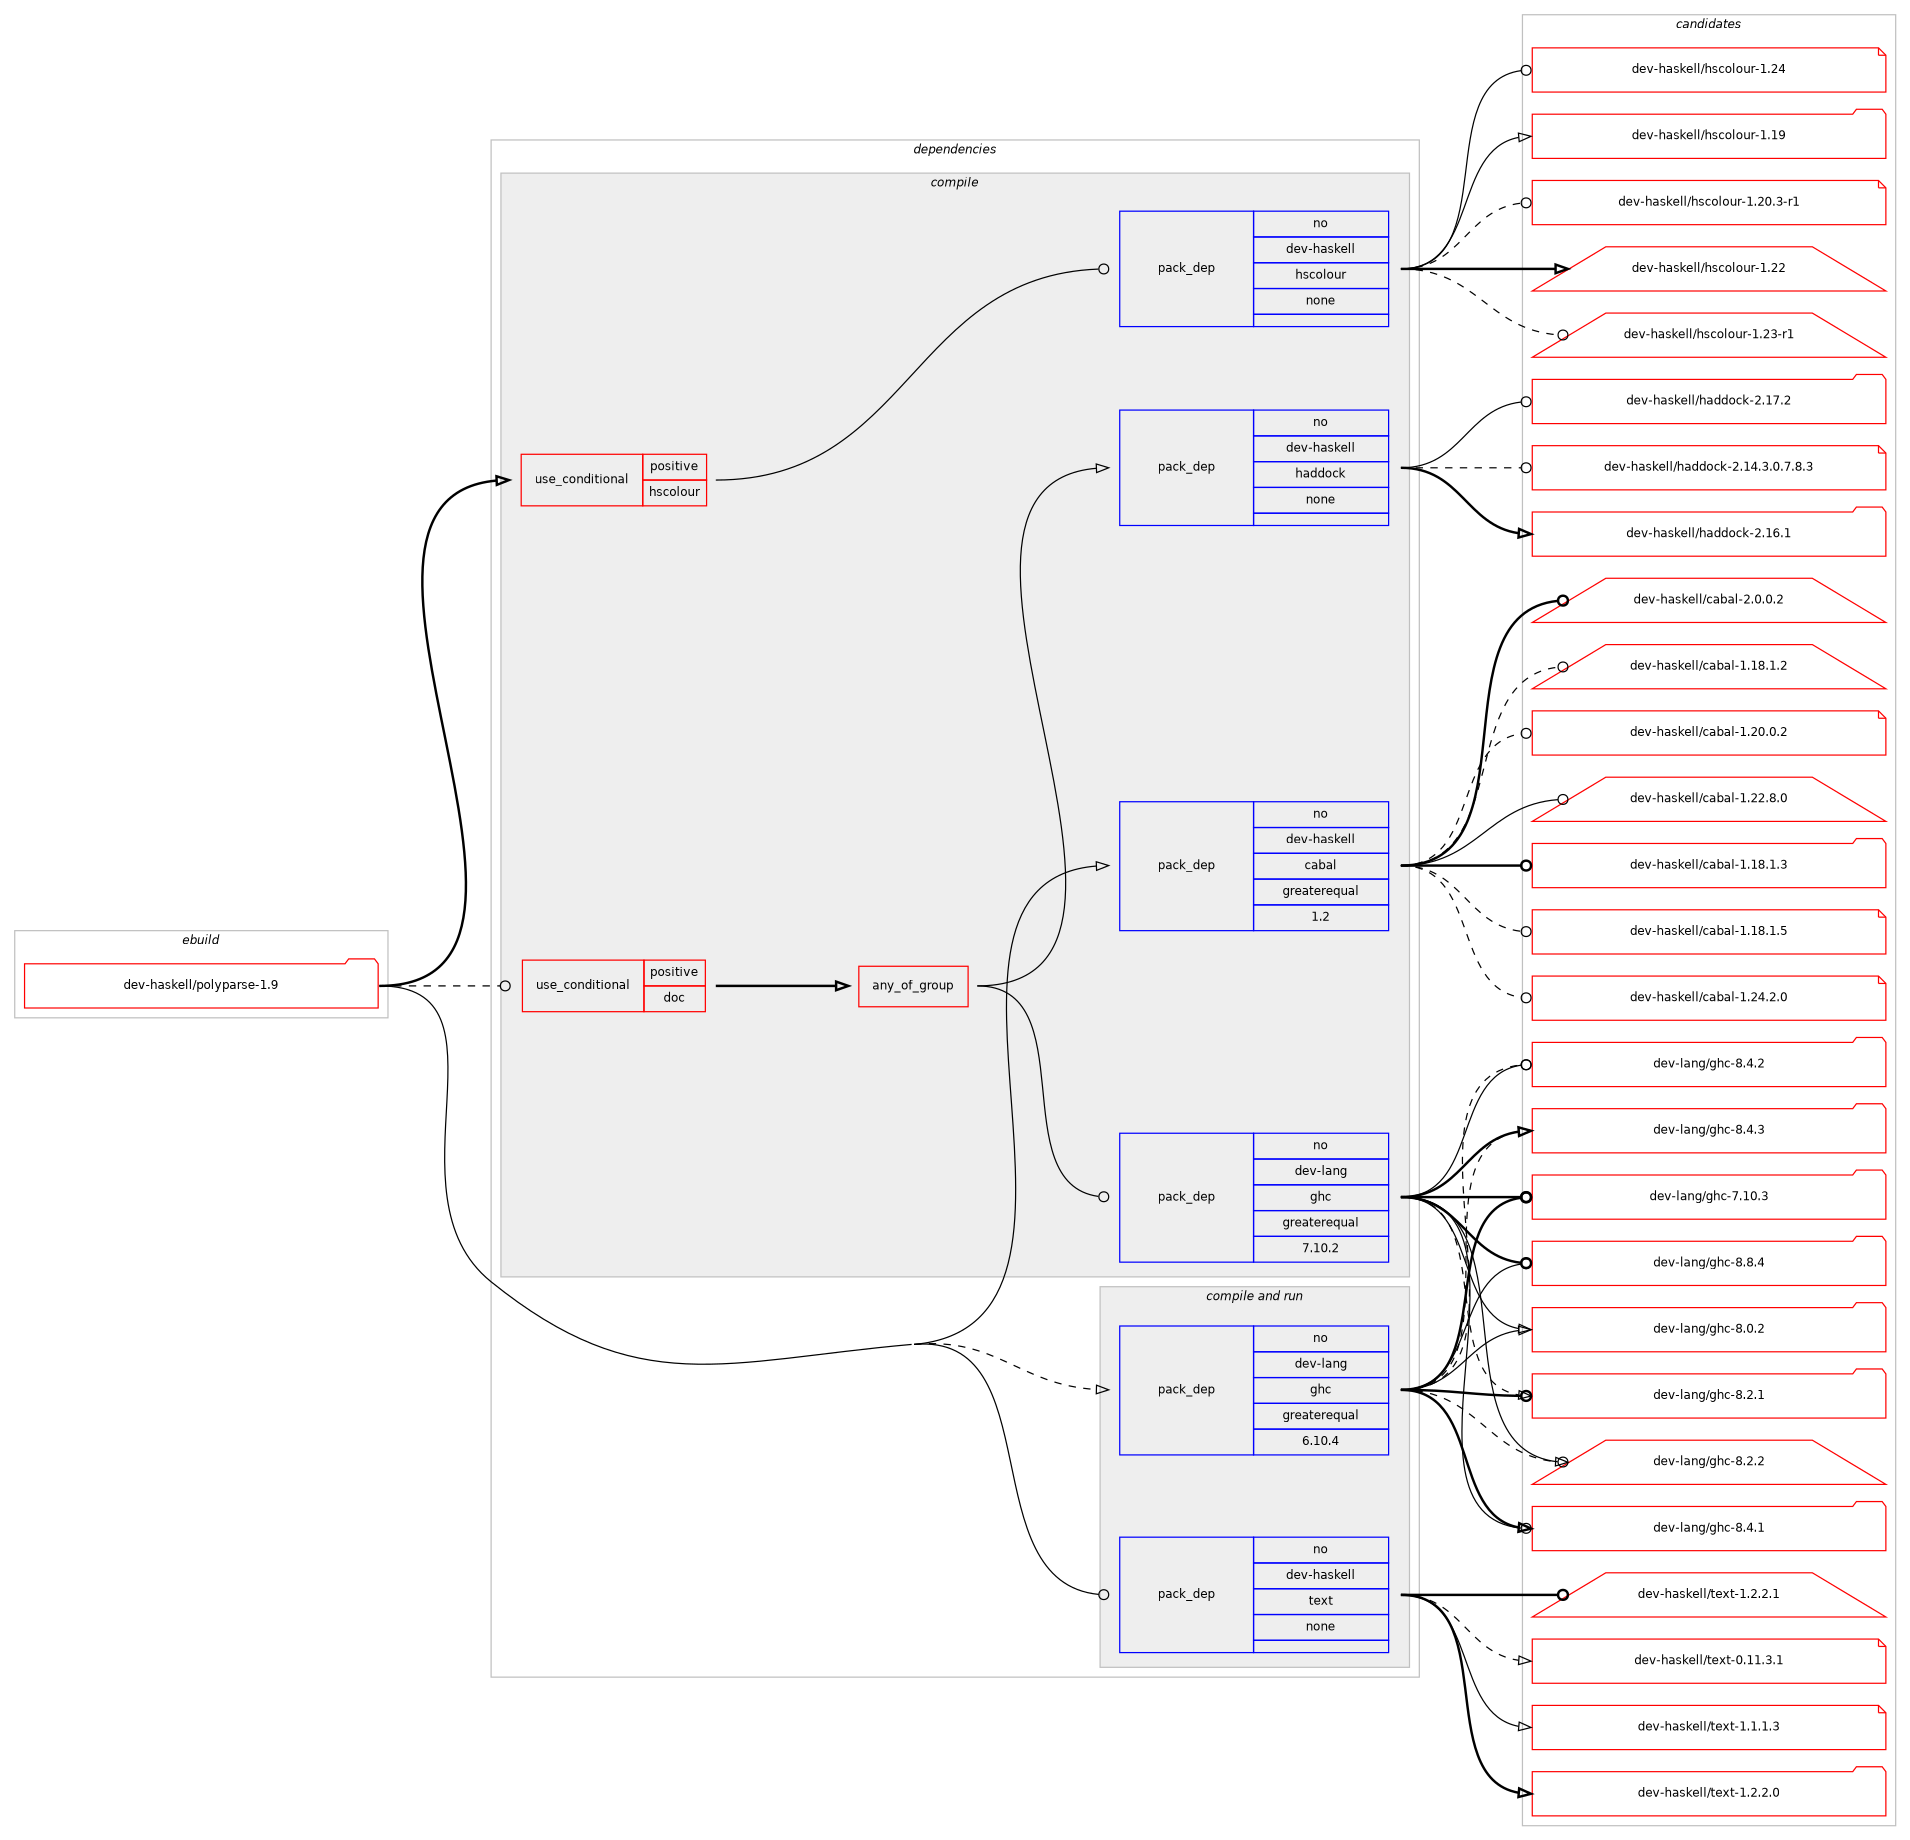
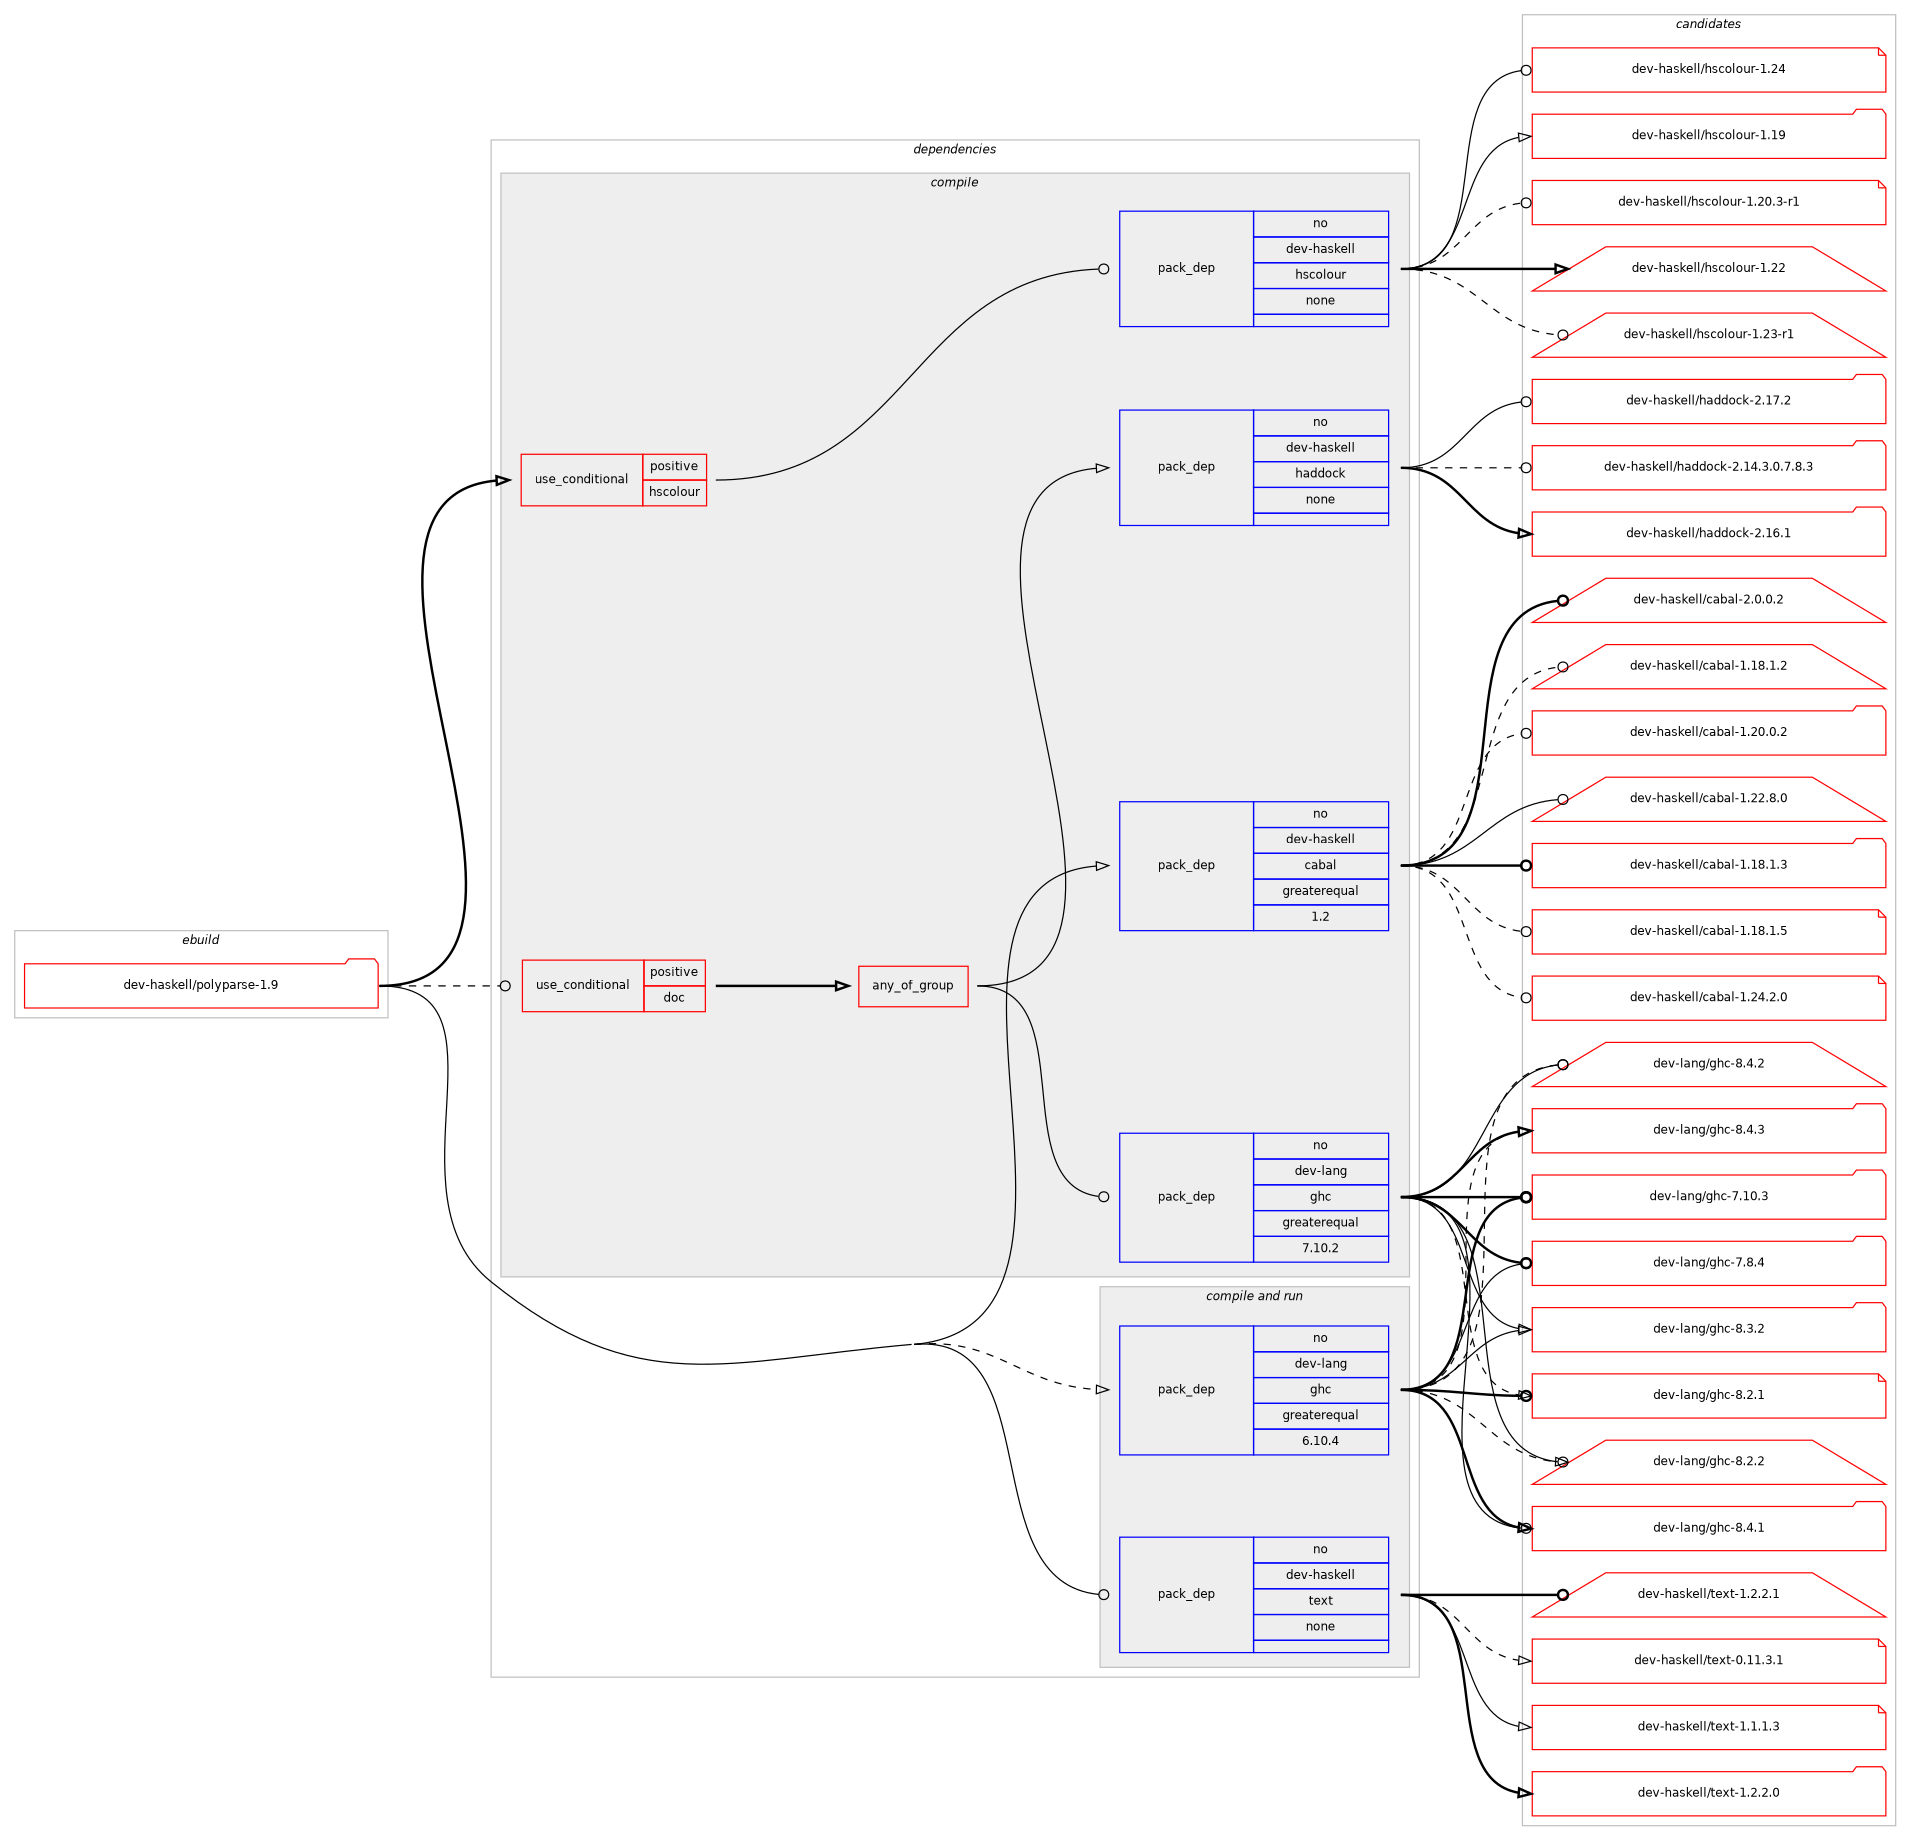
(1709, 468) -> (1709, 468)
(1709, 733) -> (1709, 733)
(1709, 1064) -> (1709, 1064)
(1709, 1263) -> (1709, 1263)
(1709, 1330) -> (1709, 1330)
(1709, 1396) -> (1709, 1396)
